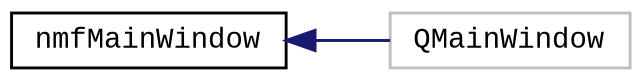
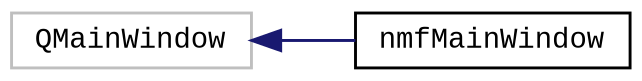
(353, 40) -> (318, 40)
